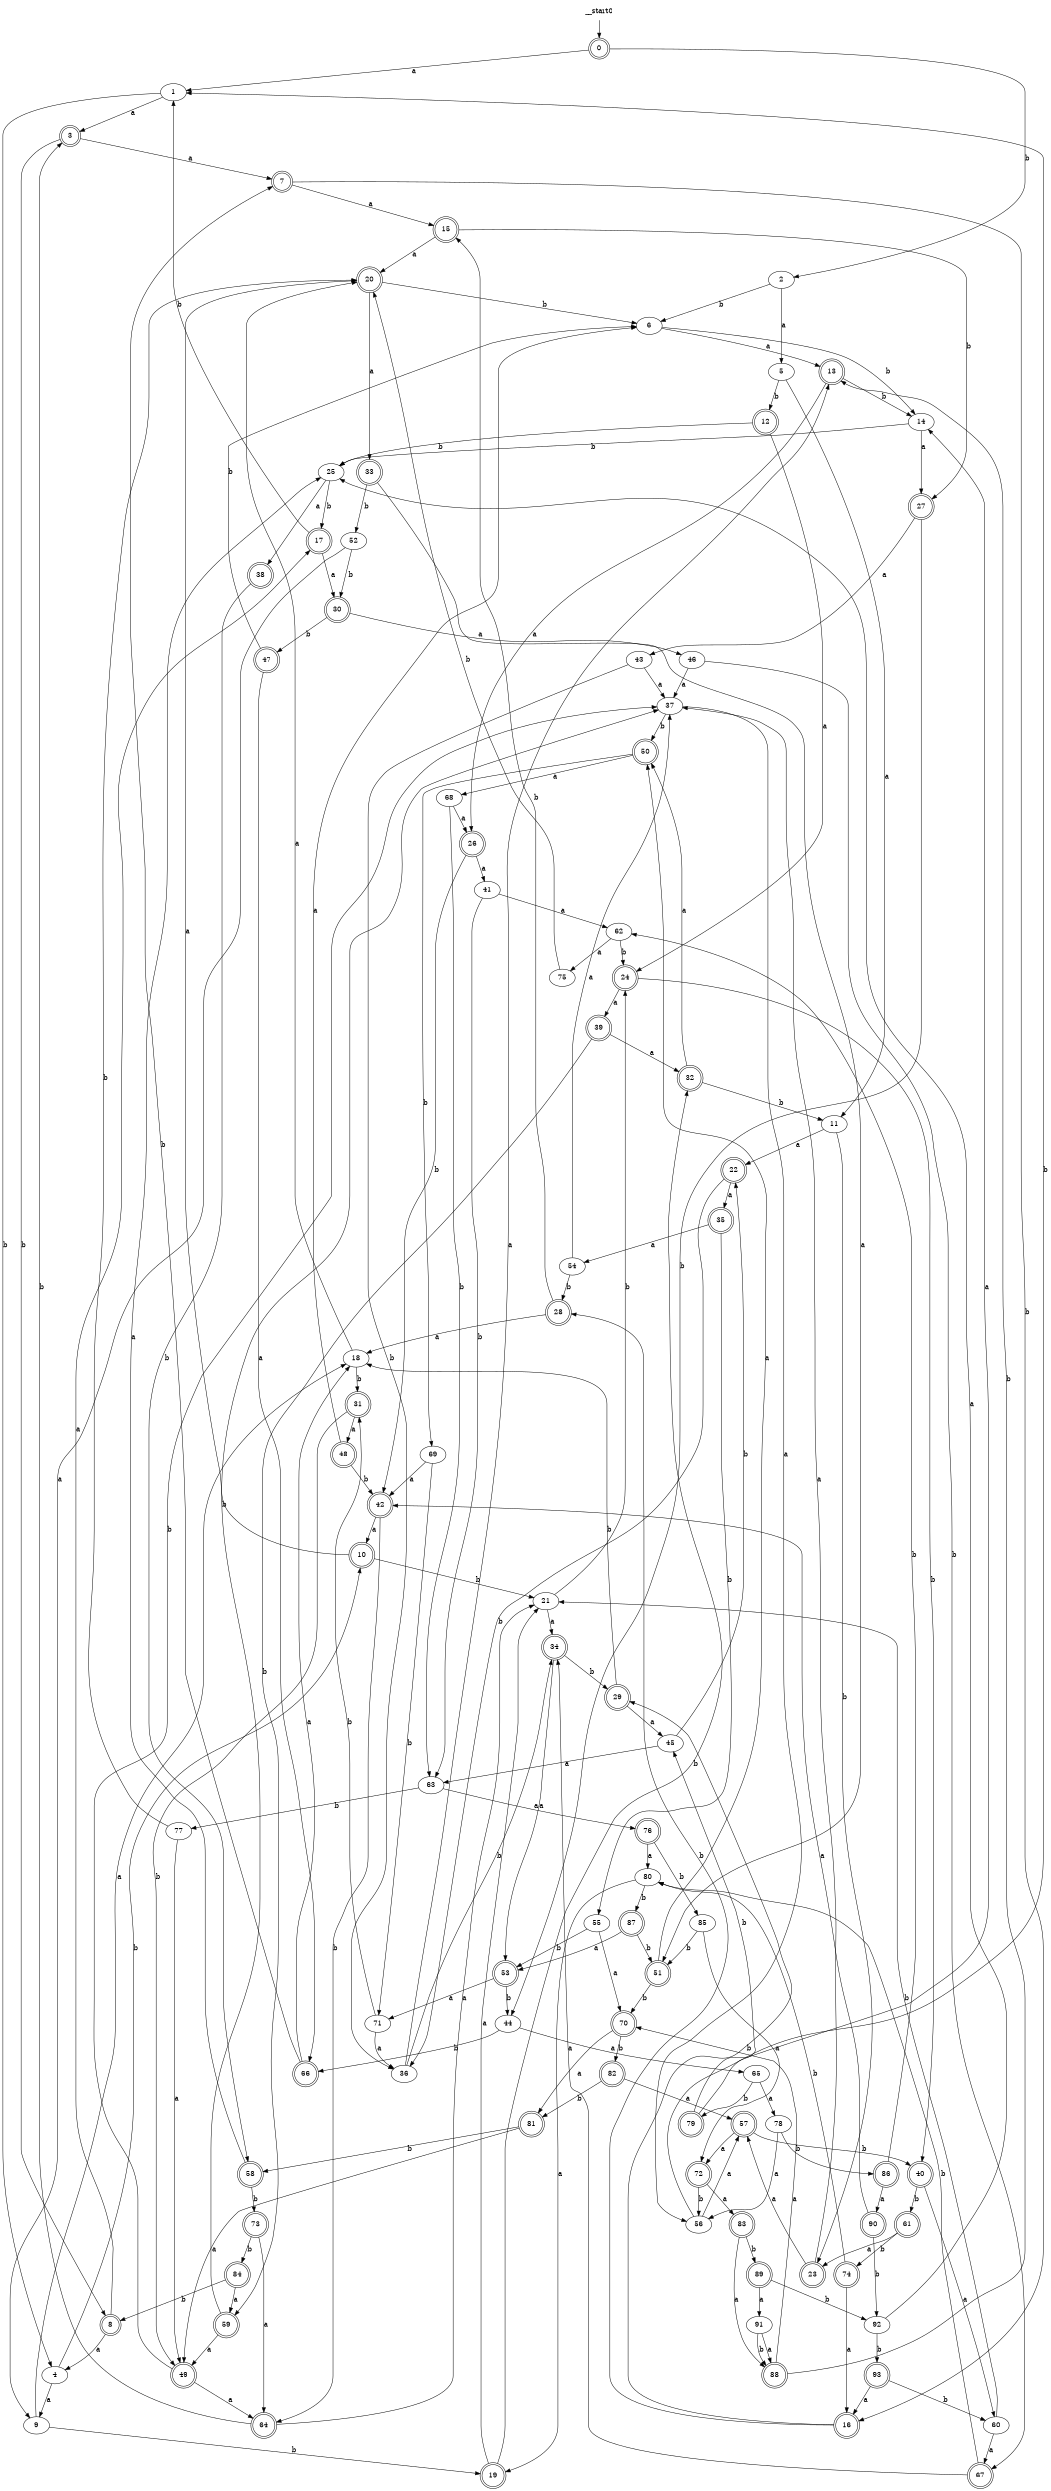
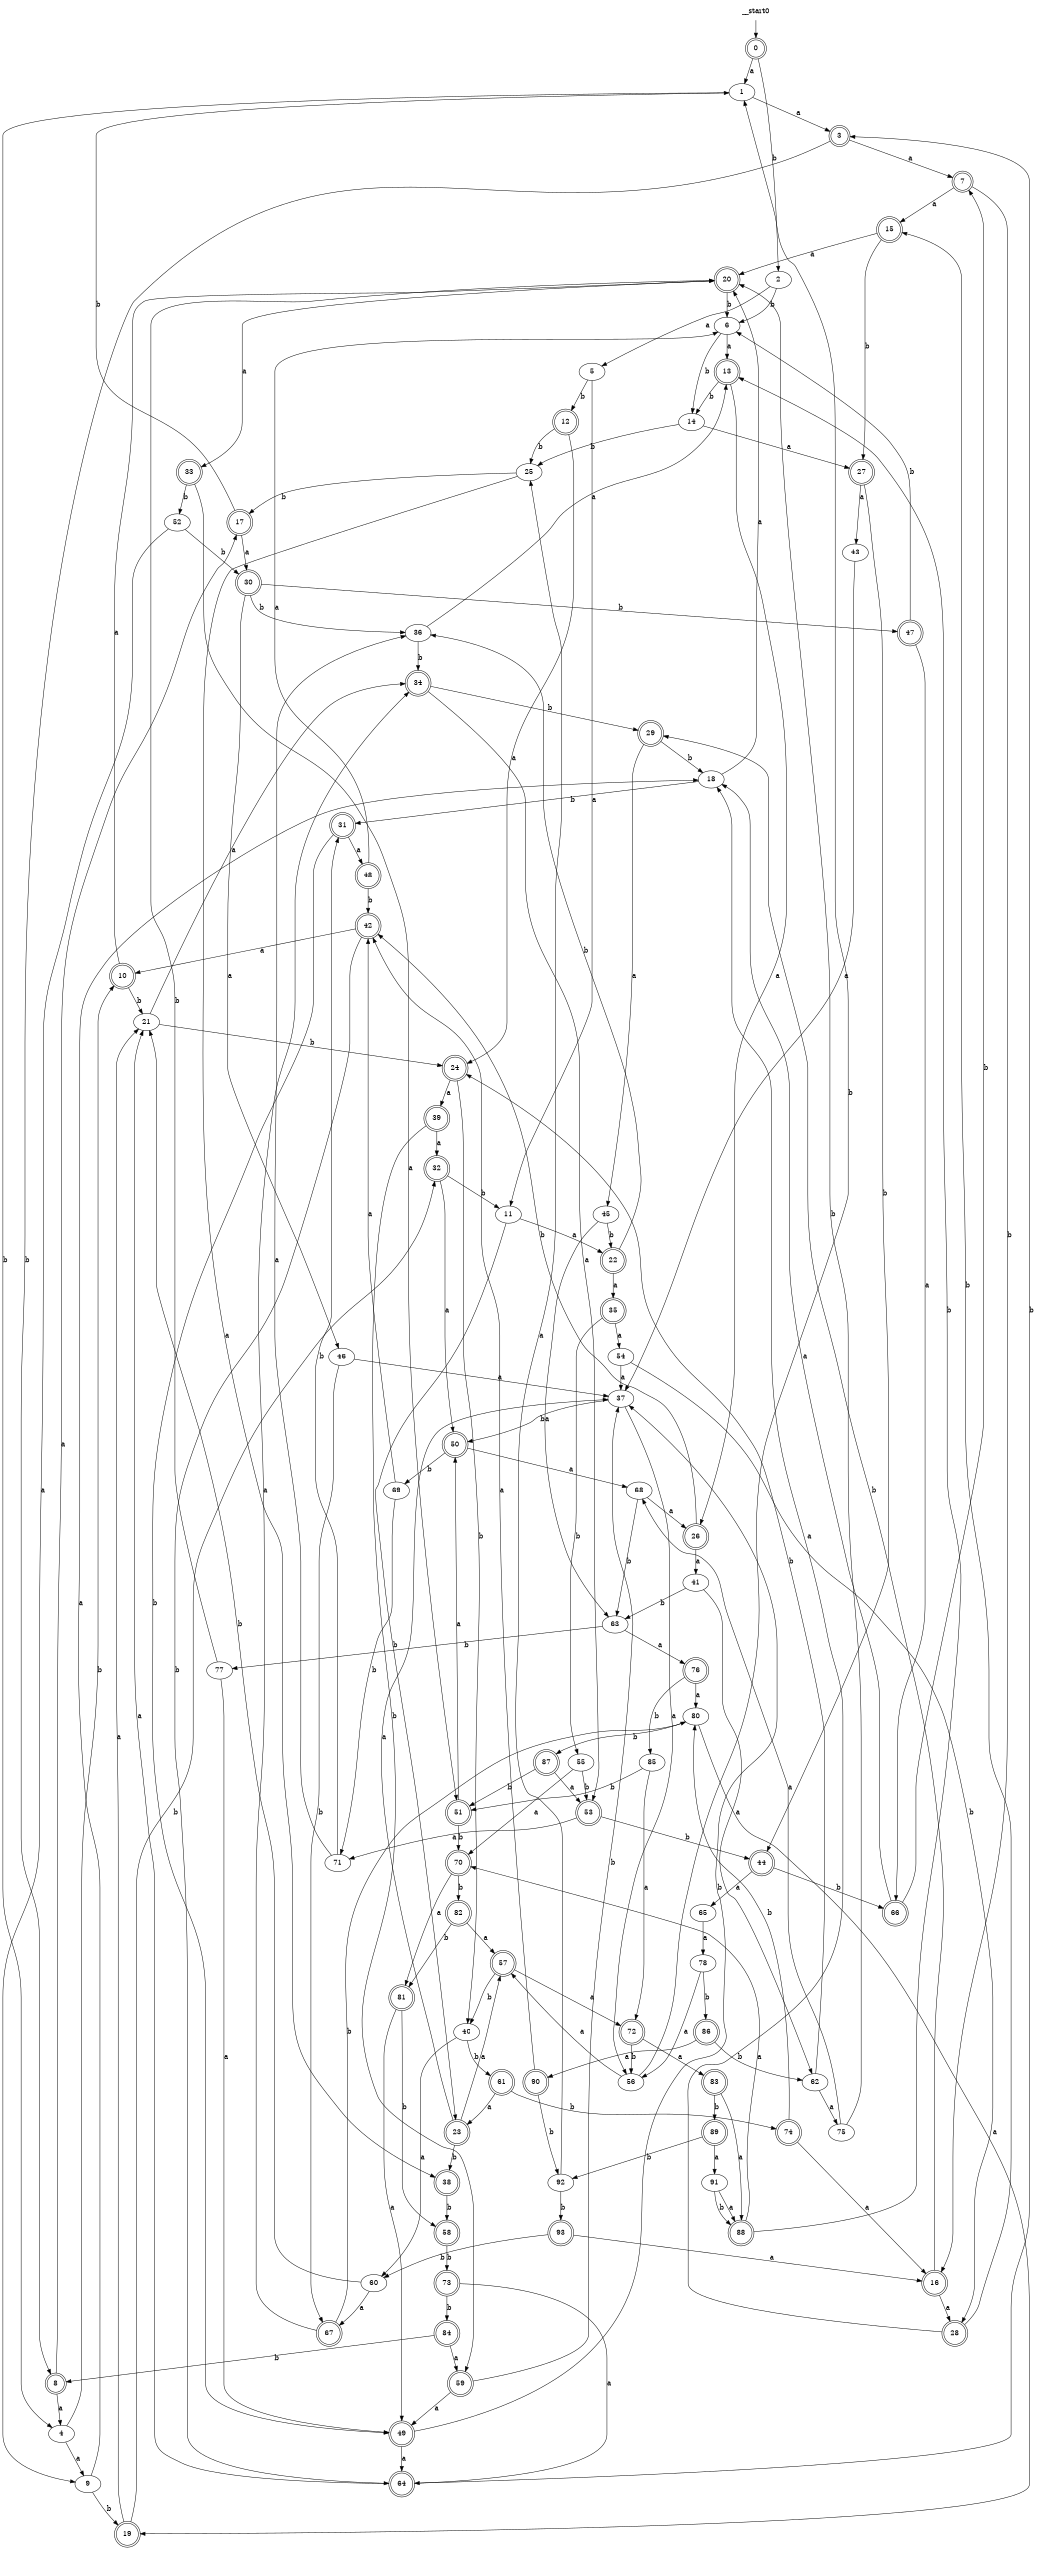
(368, 1261) -> (319, 627)
(133, 1306) -> none
none -> (788, 1795)
(702, 1856) -> (948, 2308)
(508, 2024) -> (762, 1863)
(691, 2124) -> none
none -> (452, 2155)
(920, 2174) -> (467, 2032)
